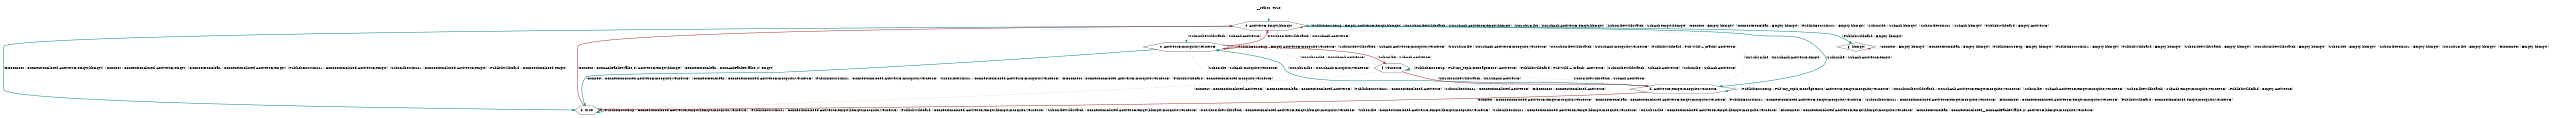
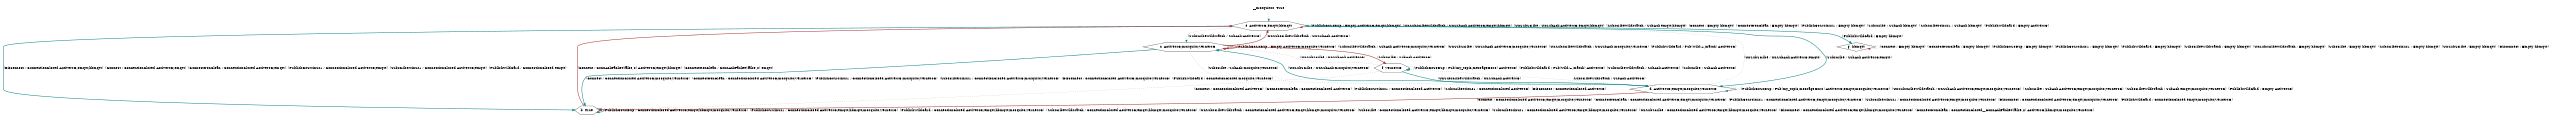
(1269, 8) -> (1269, 8)
(1523, 84) -> (1523, 84)
